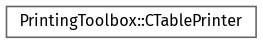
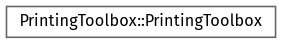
(131, 22) -> (141, 22)
